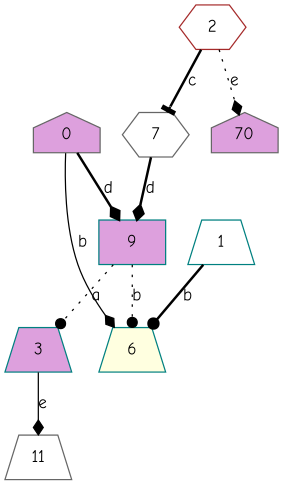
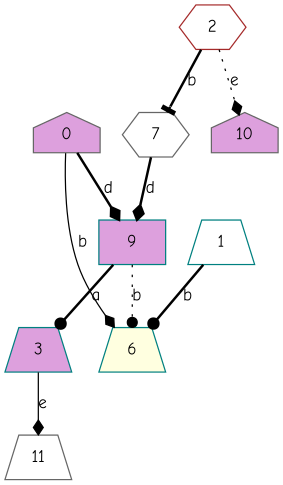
(192, 81) -> (192, 81)
(245, 135) -> (245, 135)
(84, 298) -> (84, 298)
